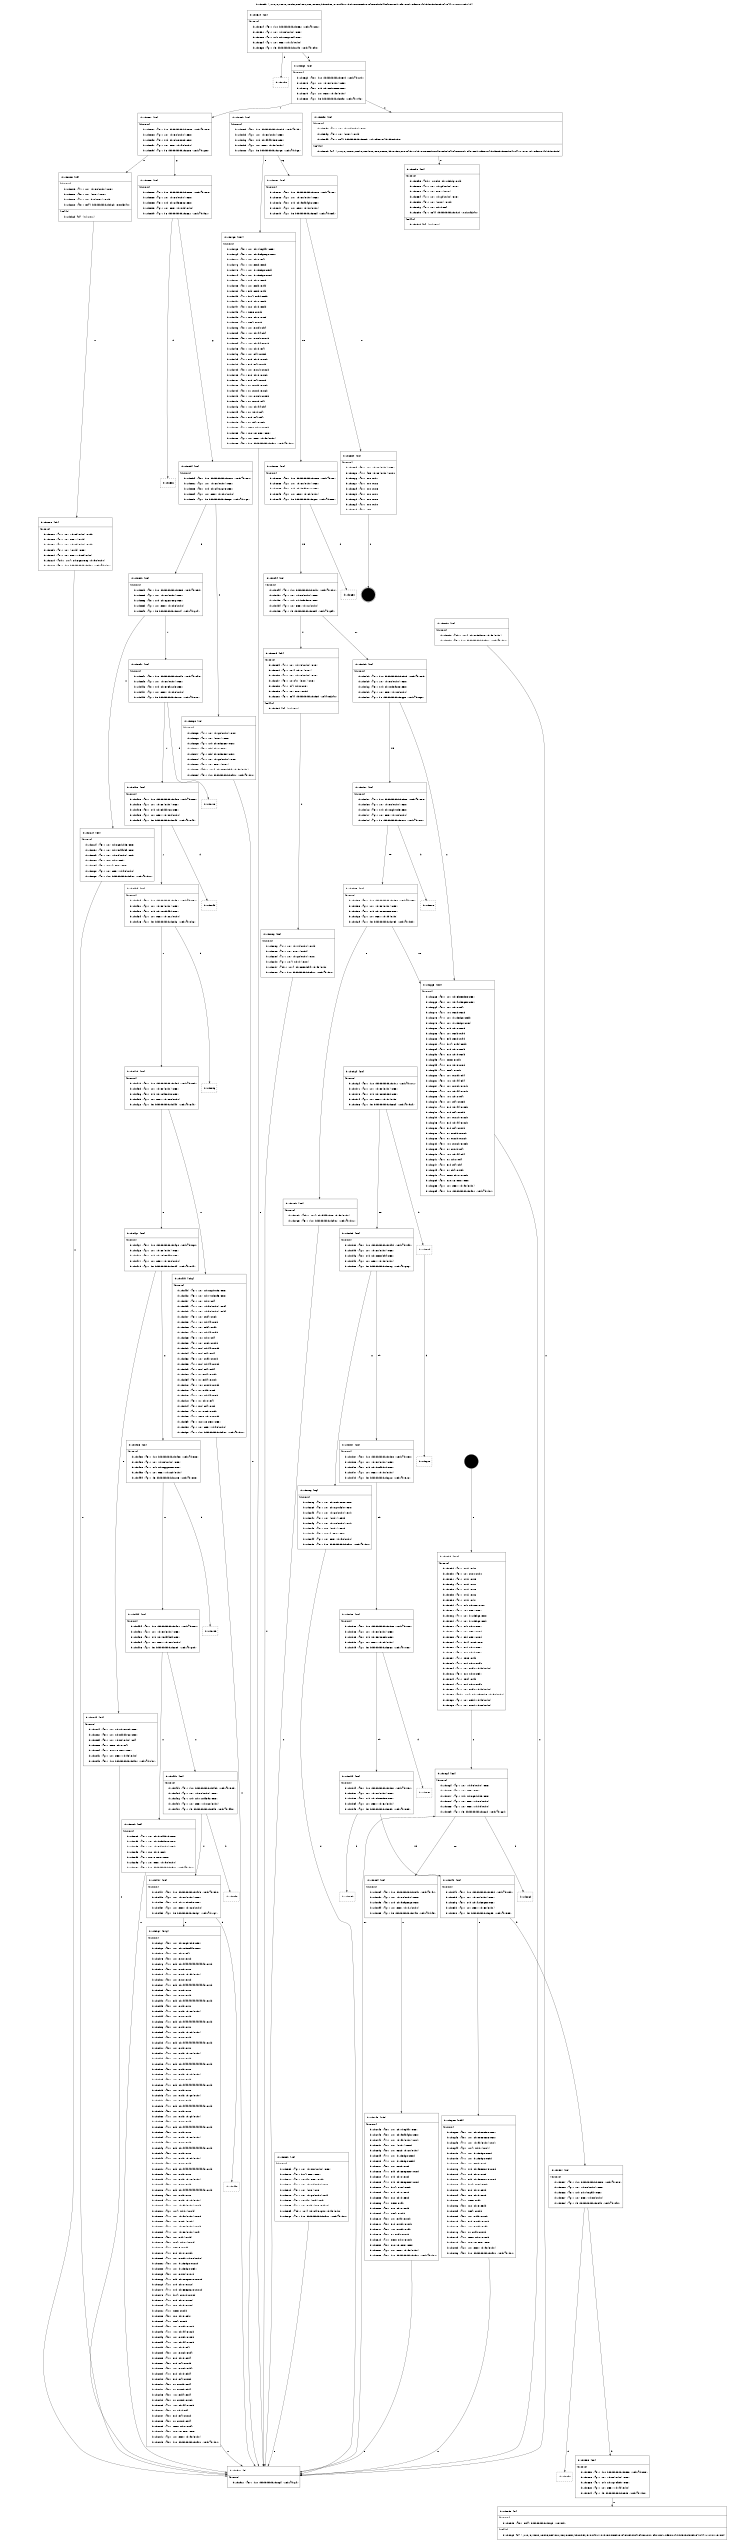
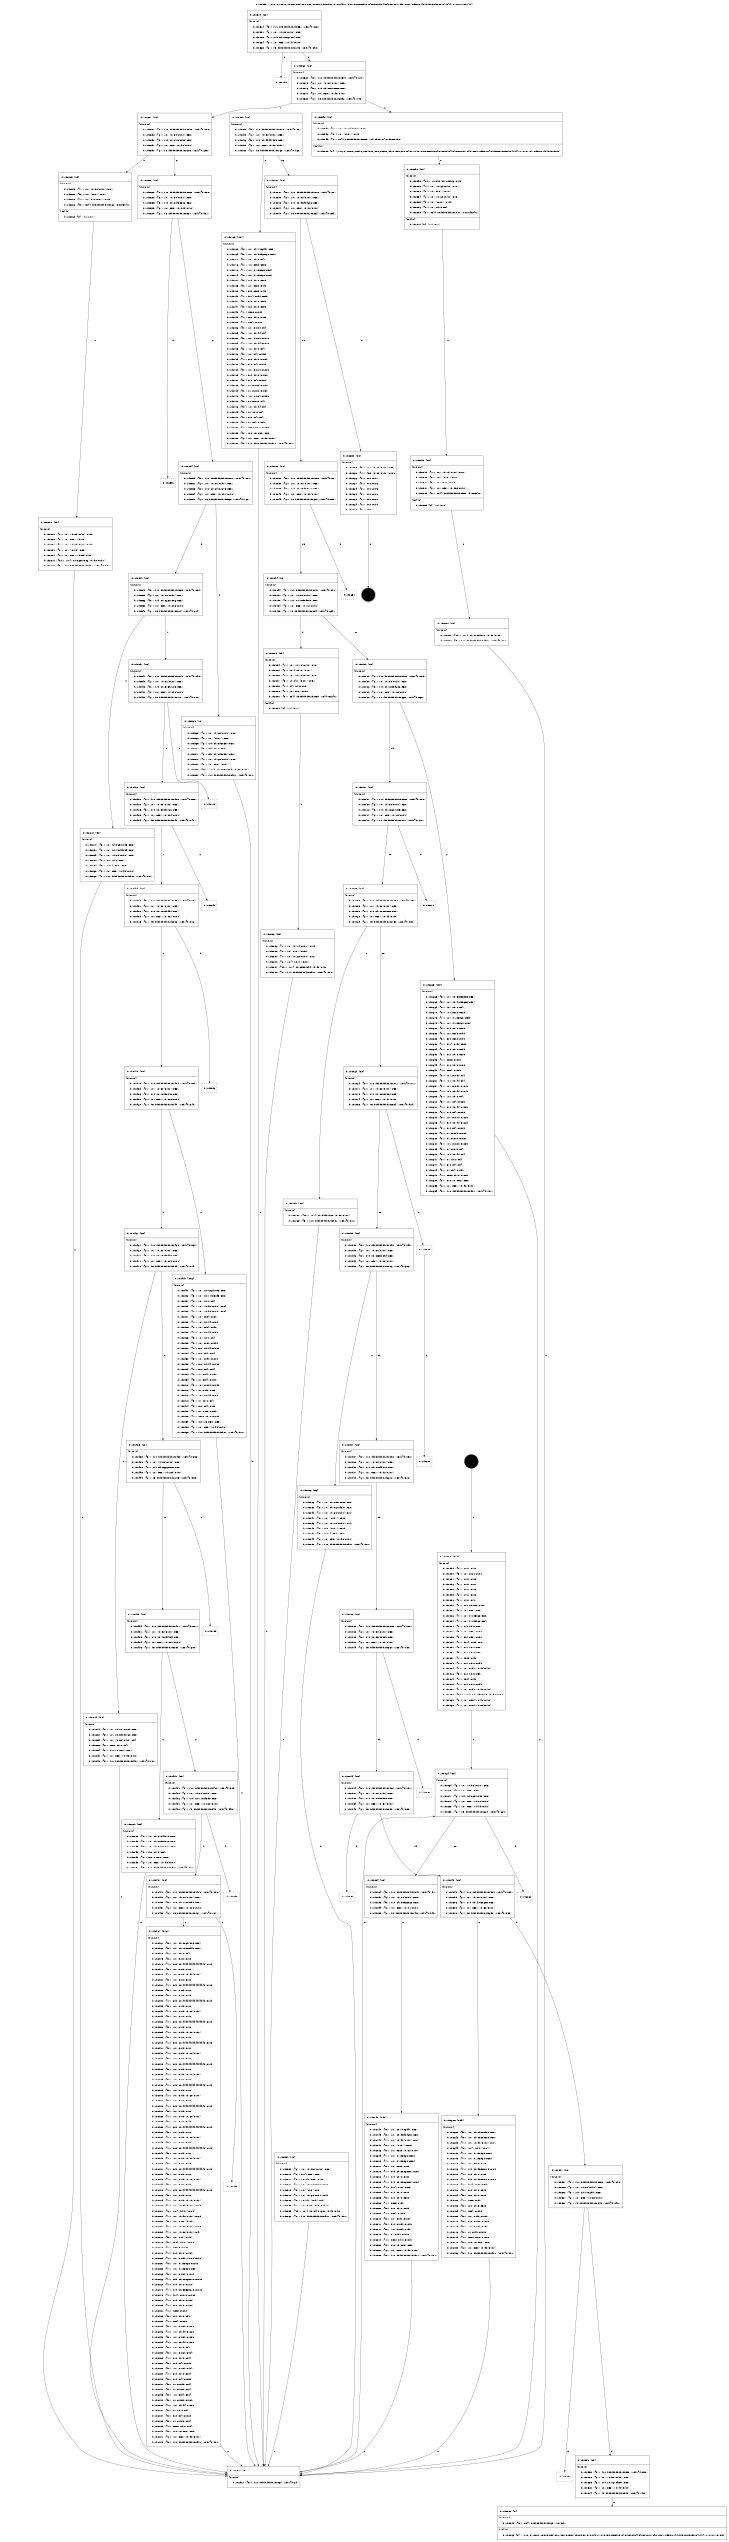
none -> (447, 483)
(407, 954) -> (380, 996)
